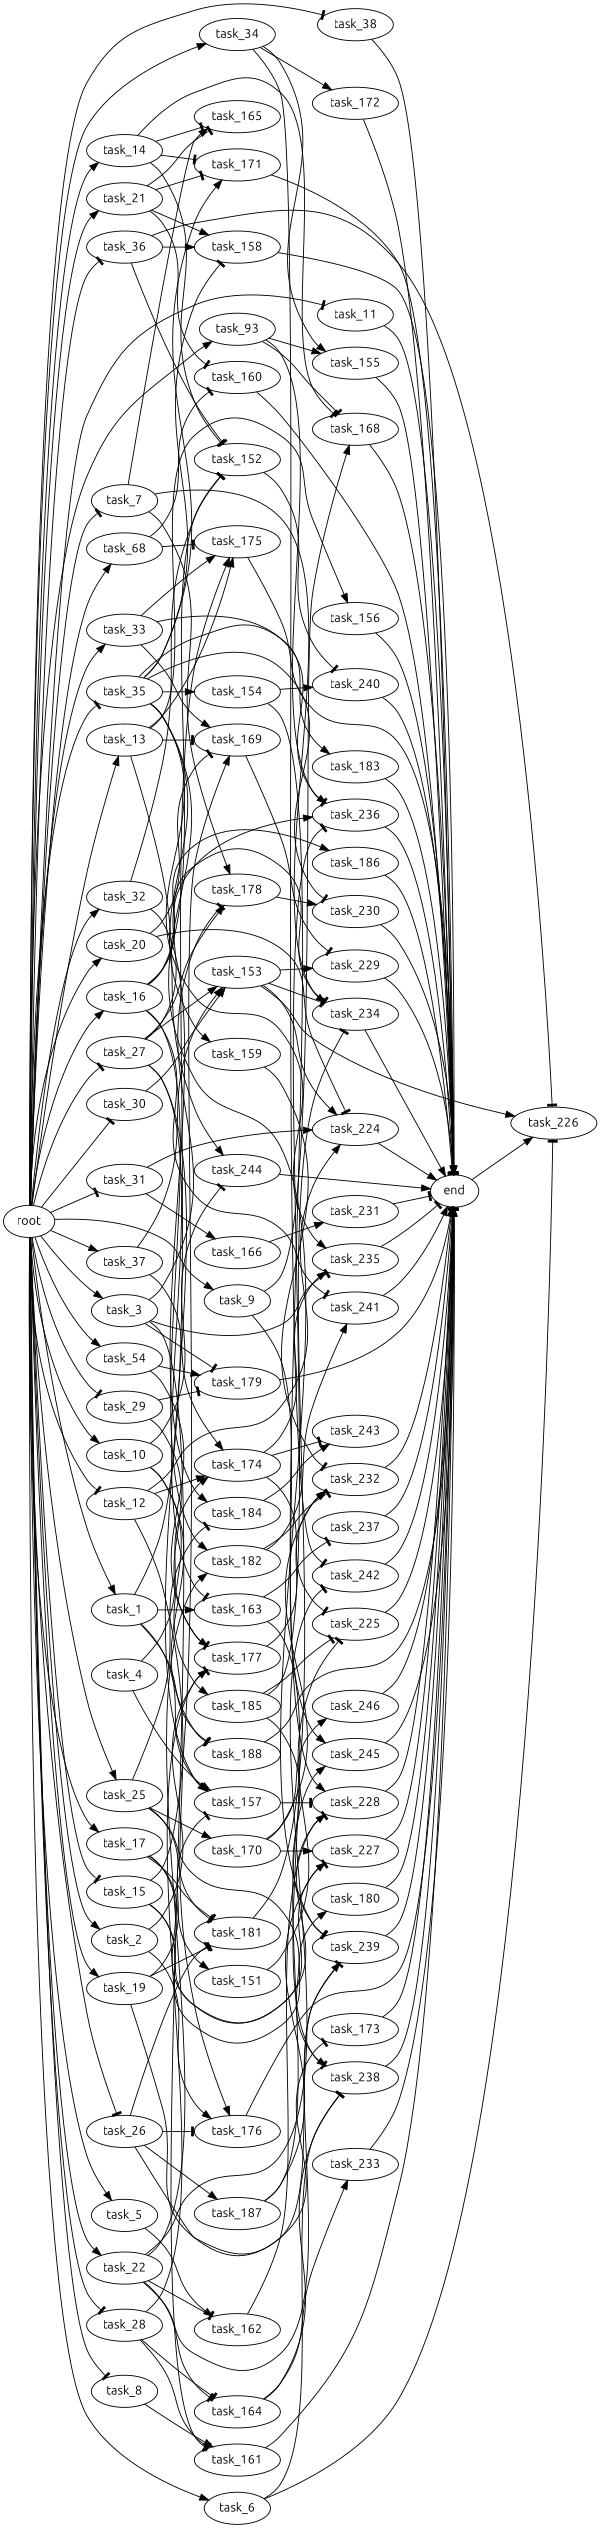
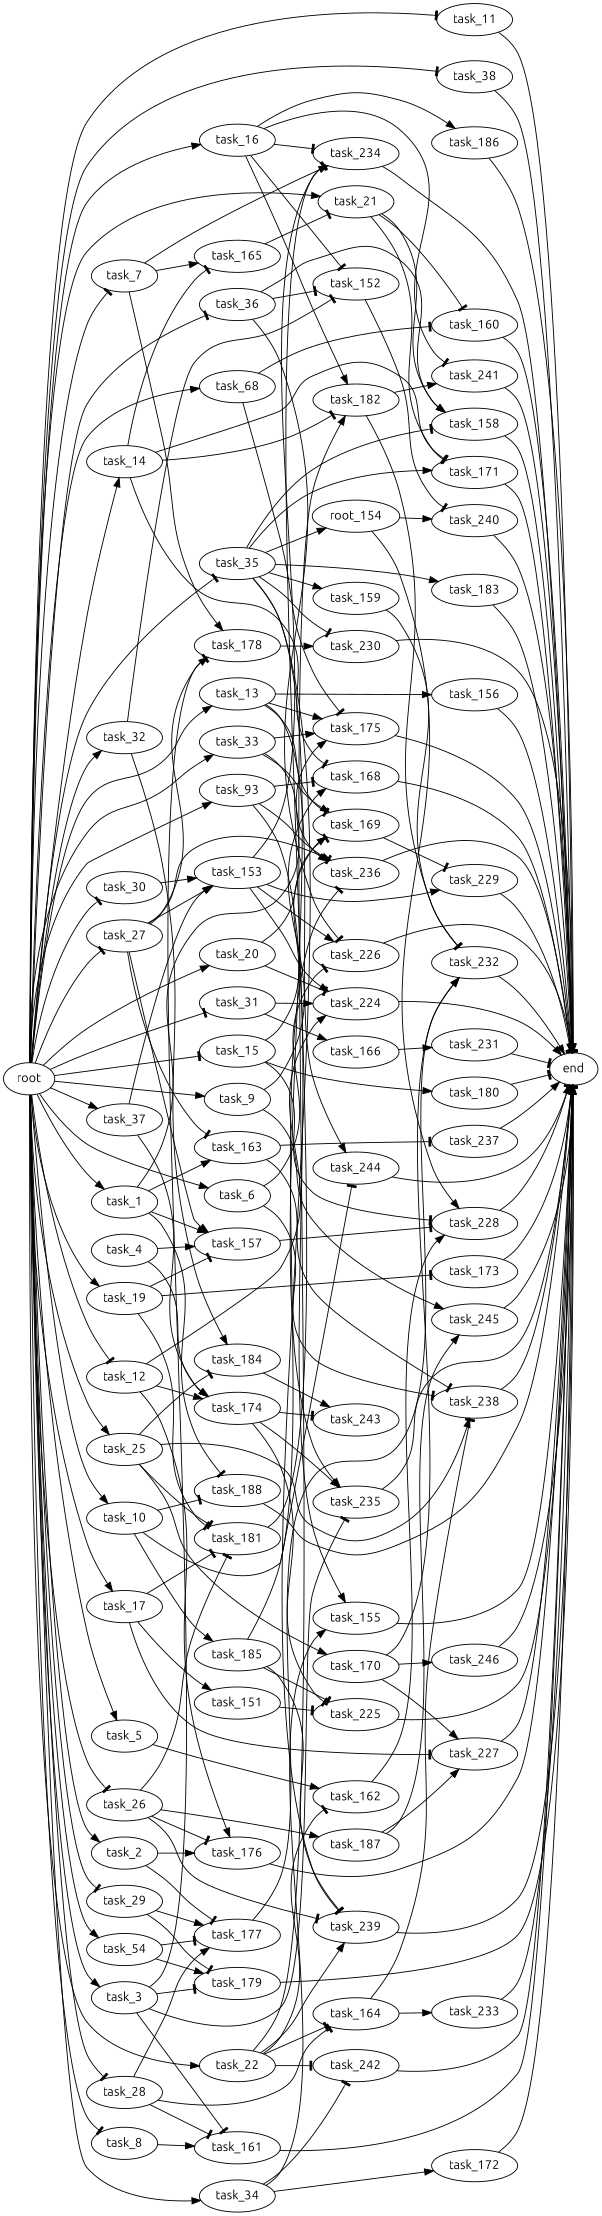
(173, 164) -> (295, 230)
(184, 294) -> (249, 449)
(237, 692) -> (356, 516)
(499, 1161) -> (510, 935)
